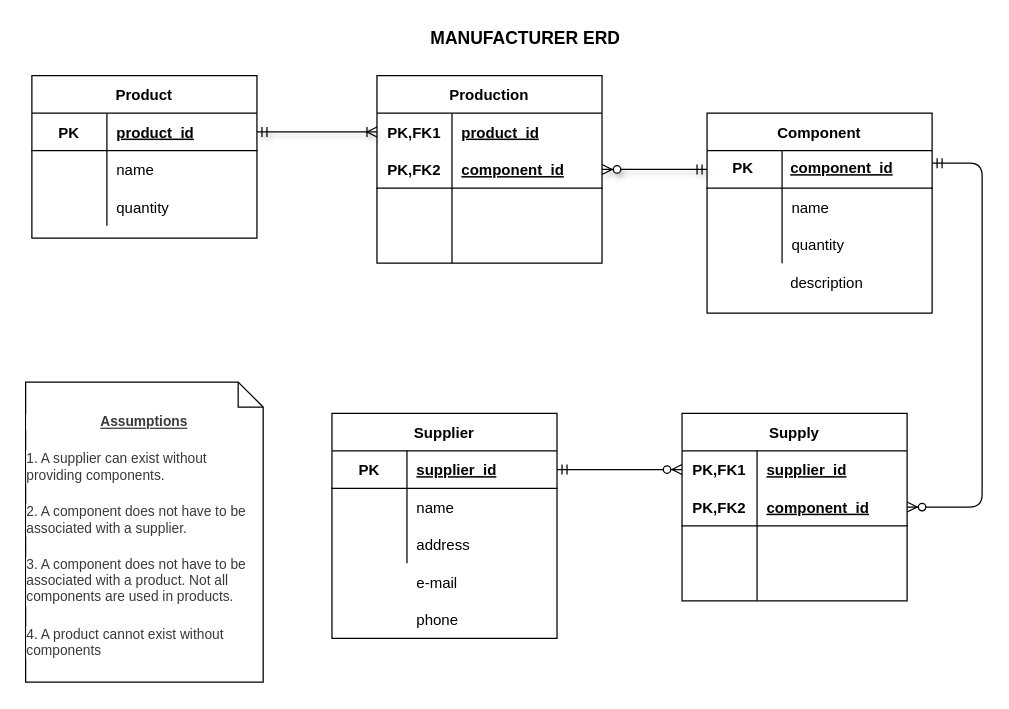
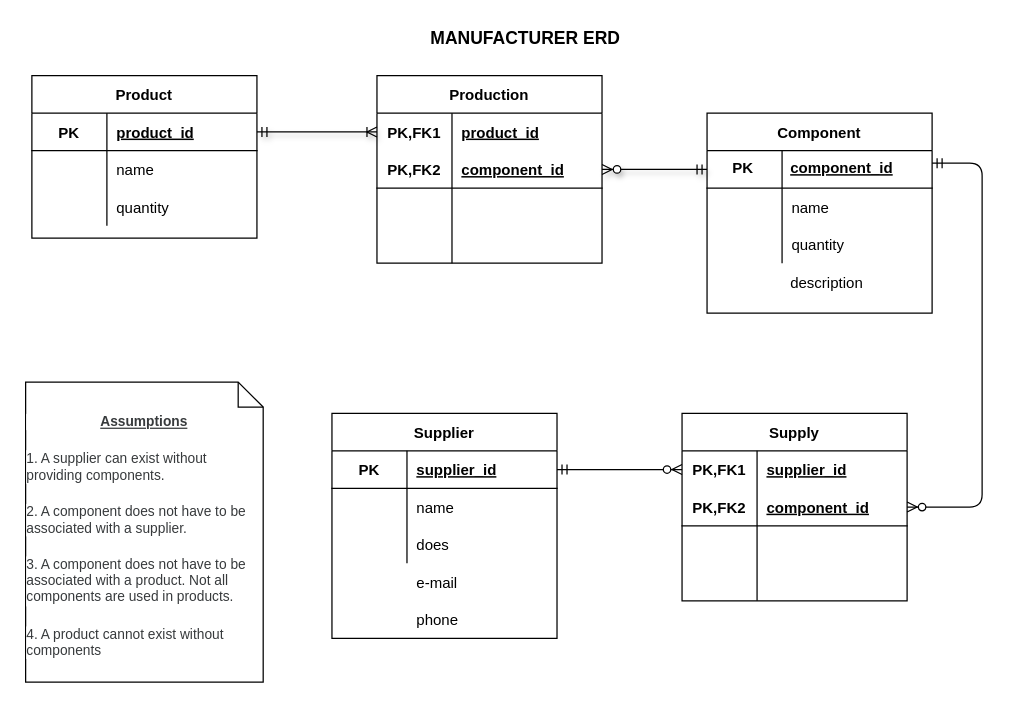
(446, 545) -> (433, 545)
